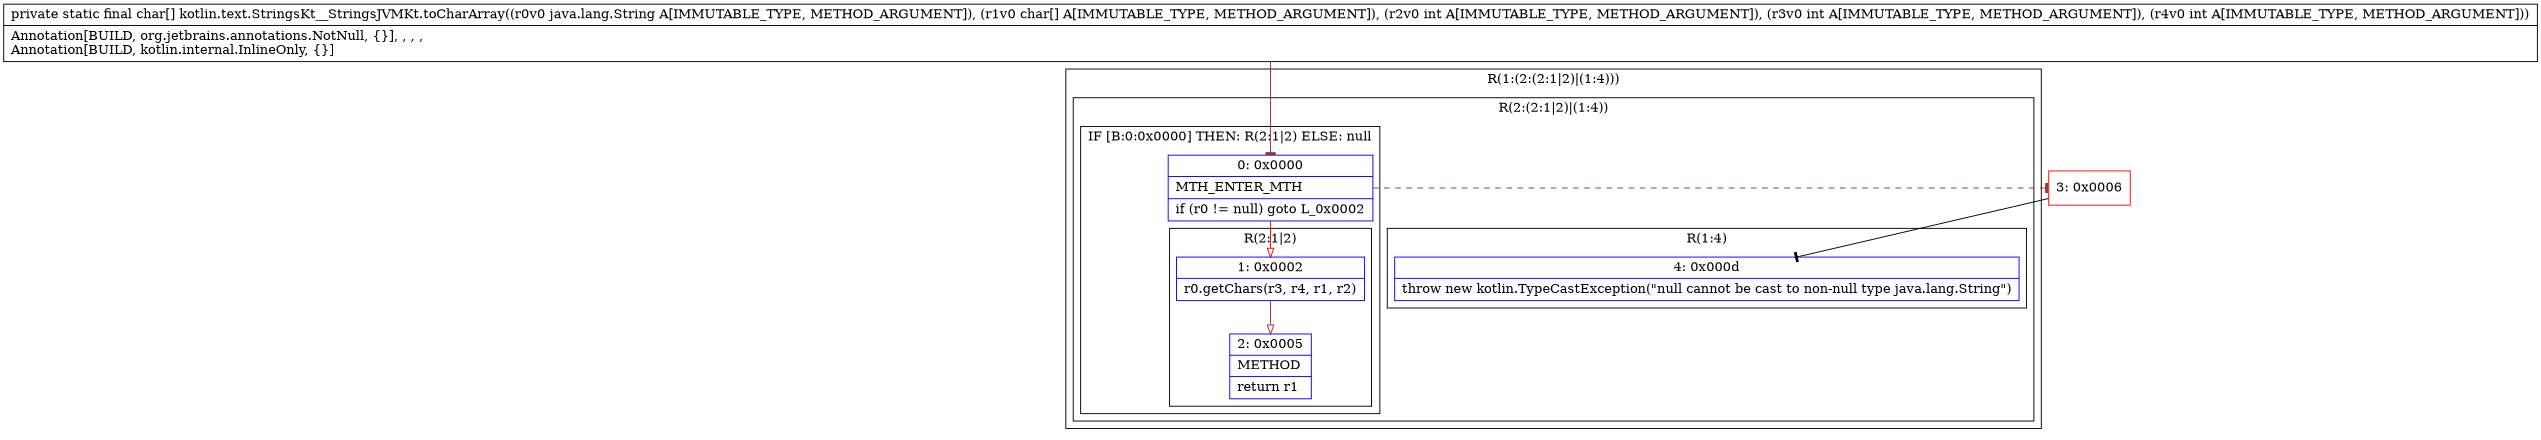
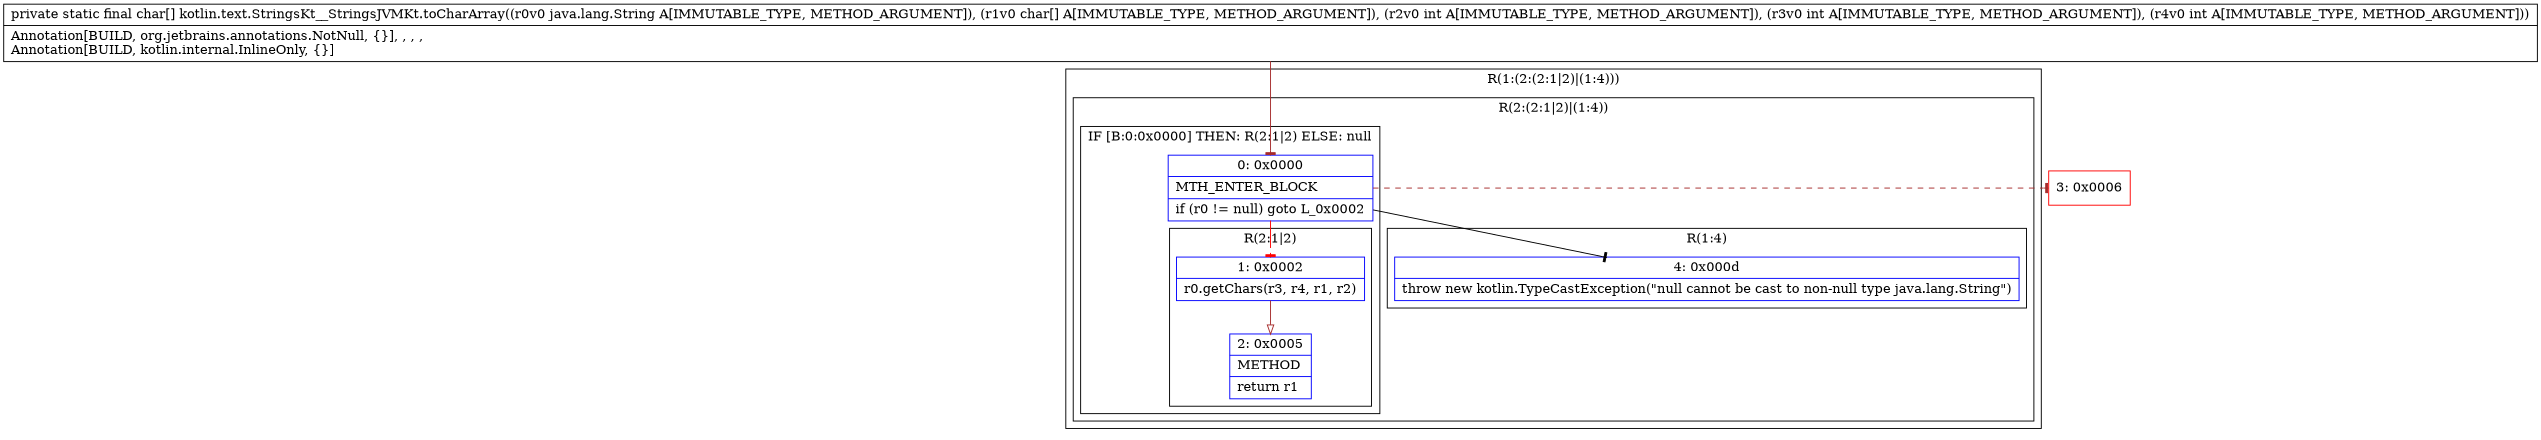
(1239, 187) -> (1247, 187)
(1949, 222) -> (1493, 234)
(1271, 234) -> (1271, 234)
